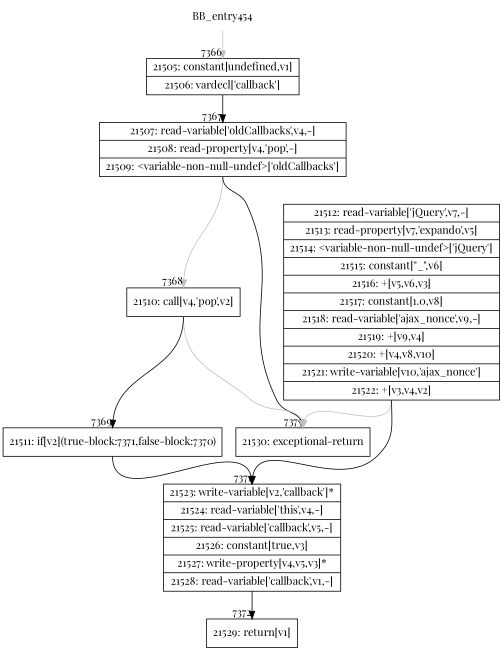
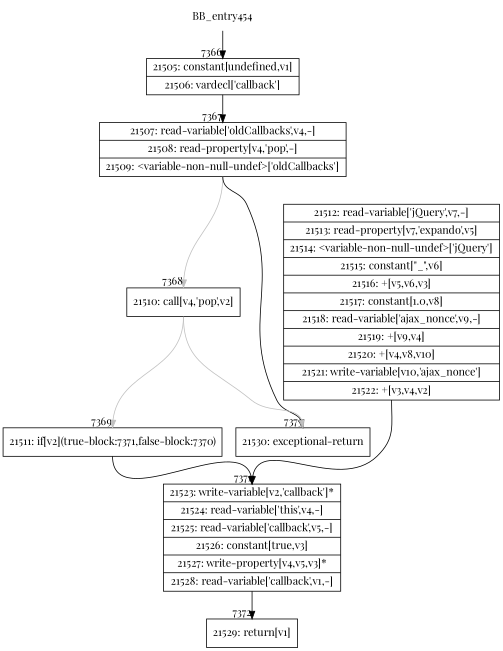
(223, 41) -> (223, 41)
(151, 370) -> (151, 370)
(351, 415) -> none
